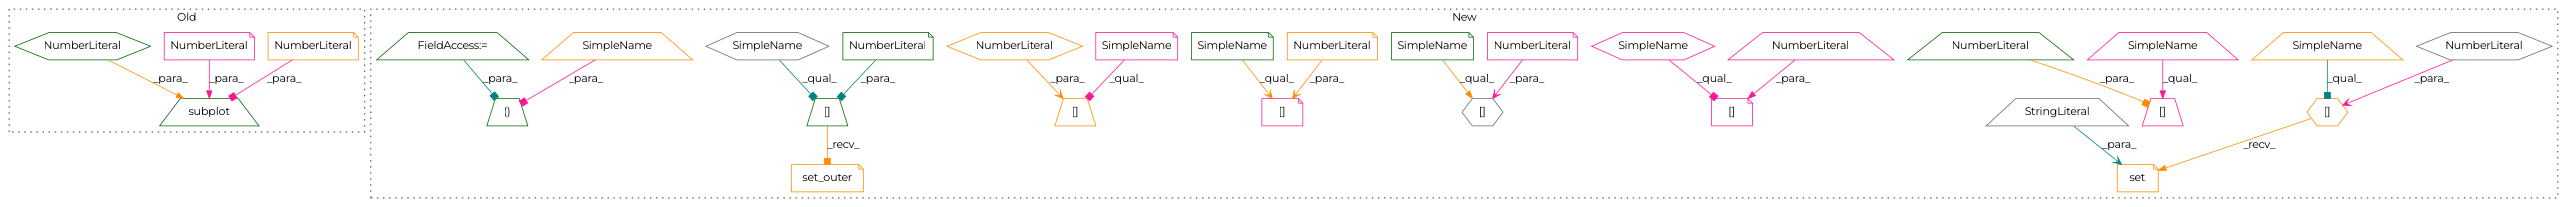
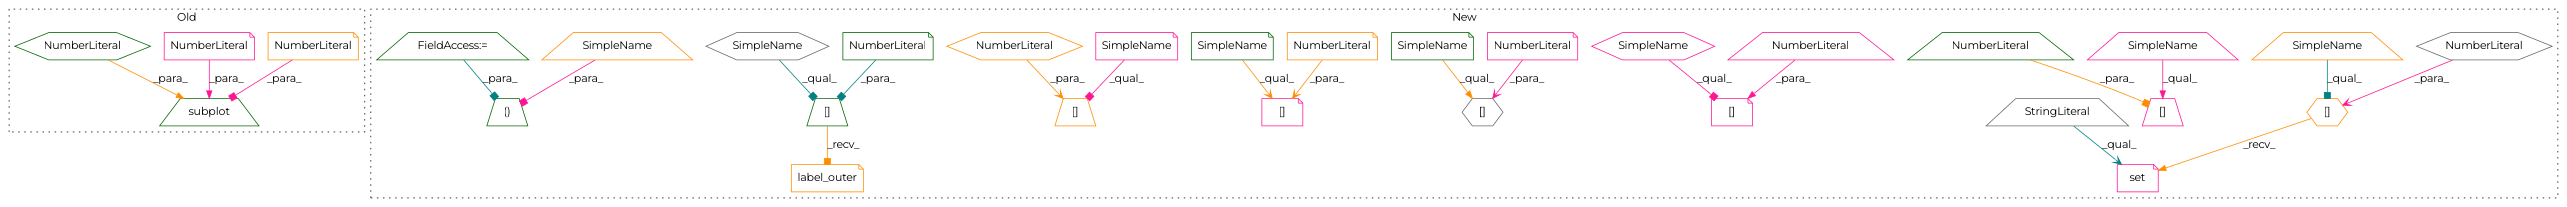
(2120, 145) -> (2120, 145)
(827, 178) -> (827, 178)
(2138, 178) -> (2138, 178)
